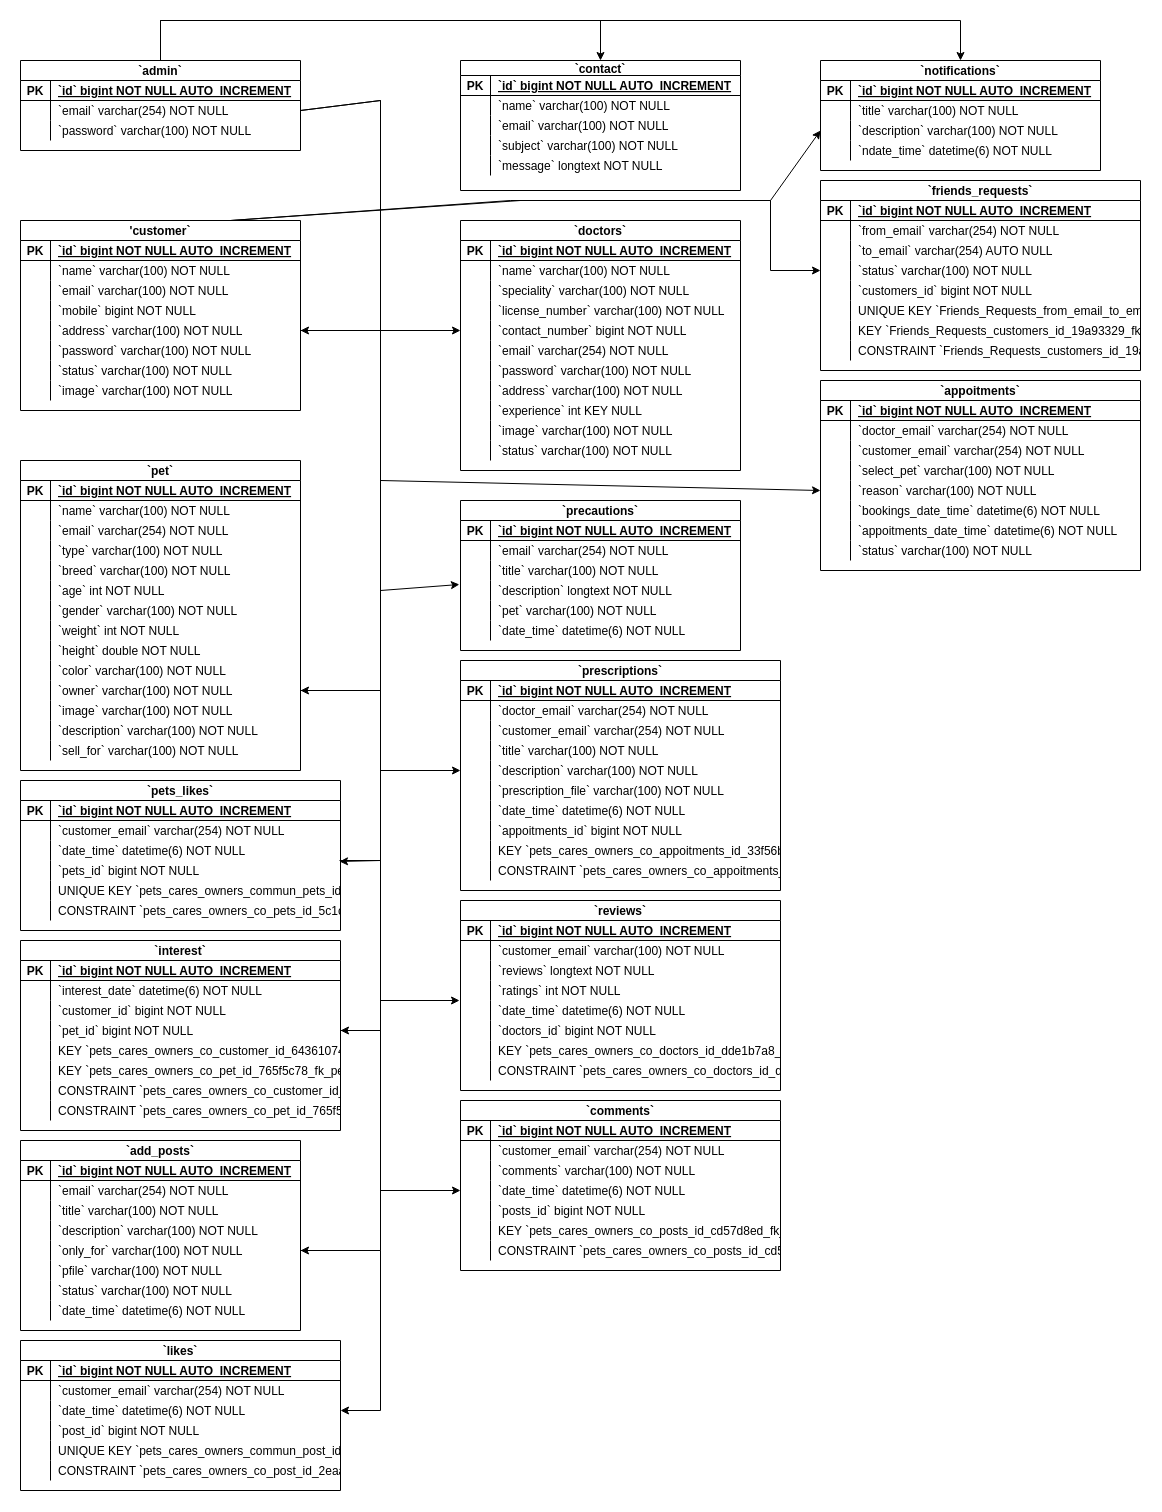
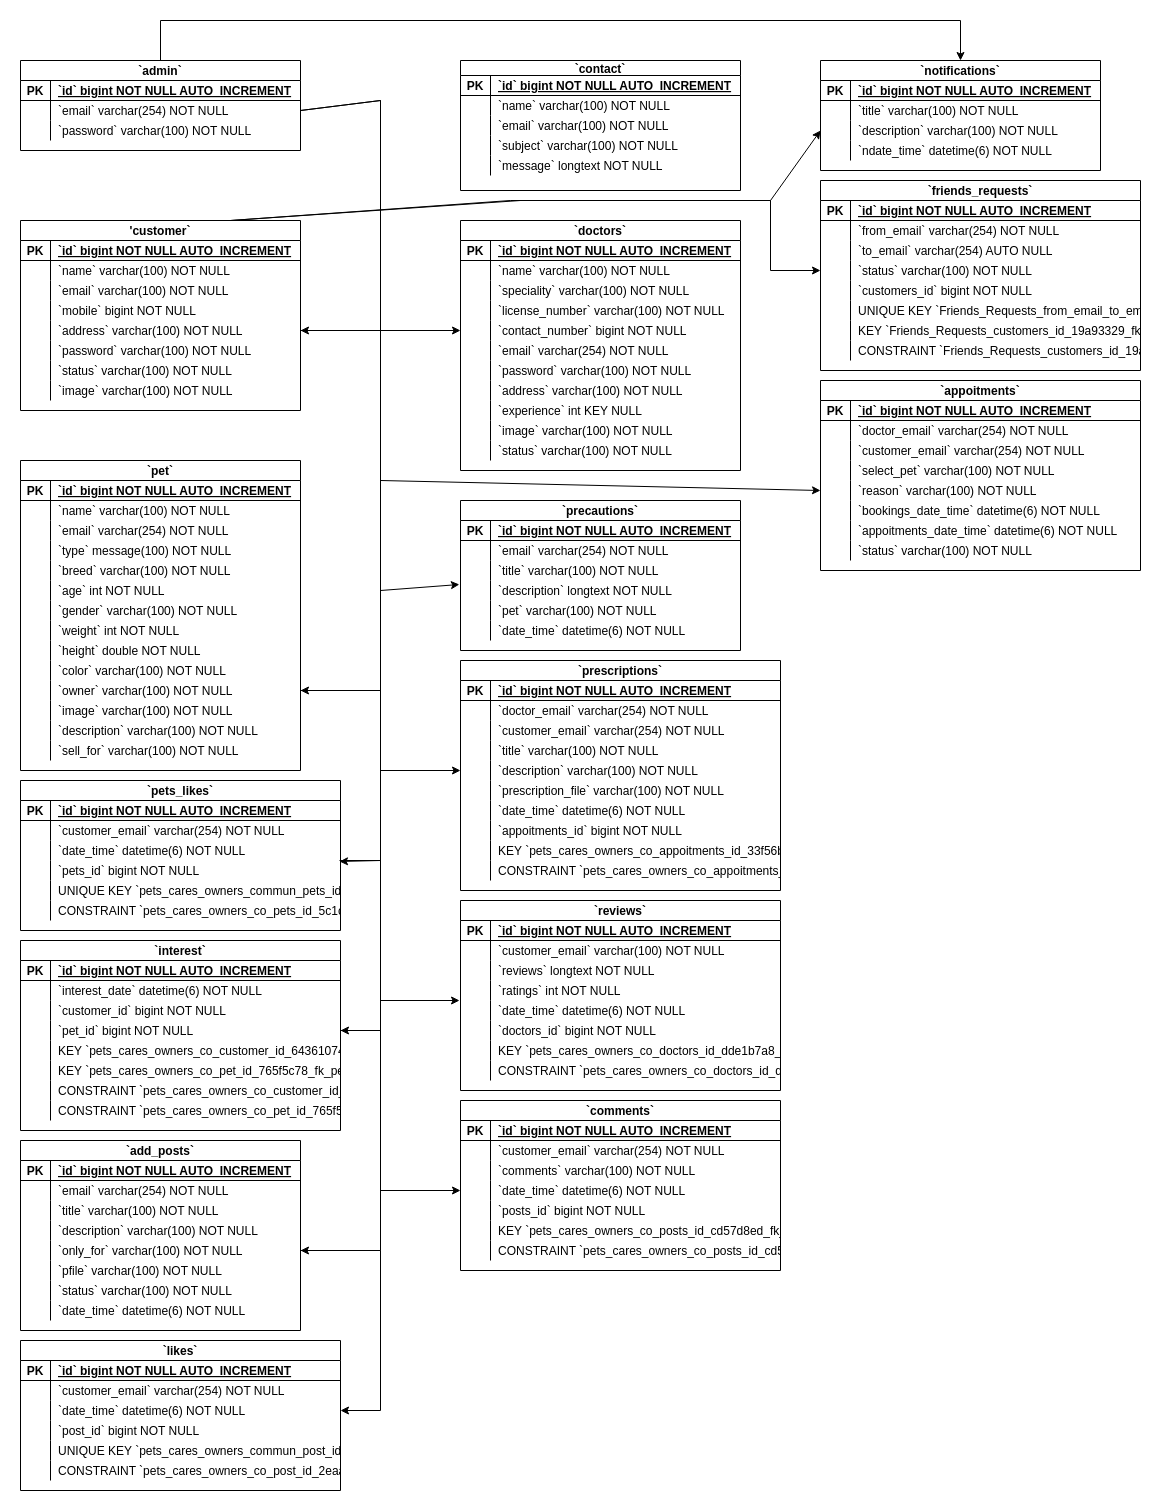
(601, 38) -> none
(147, 551) -> (147, 551)
